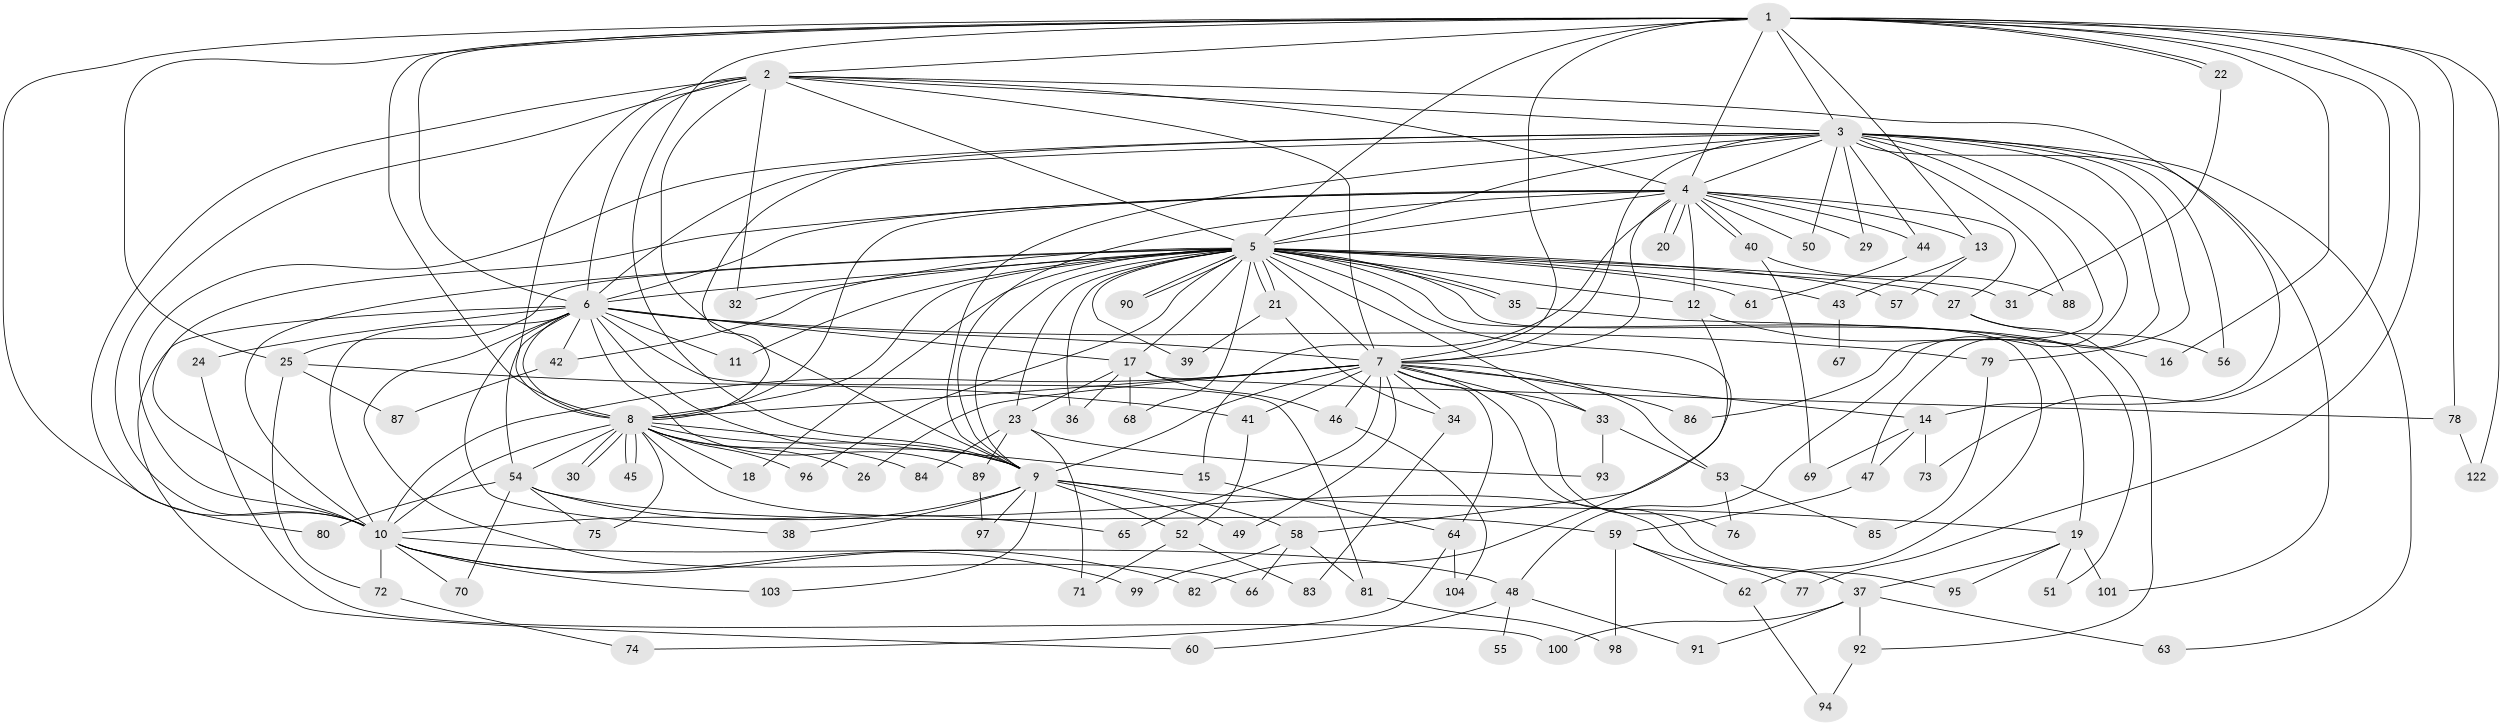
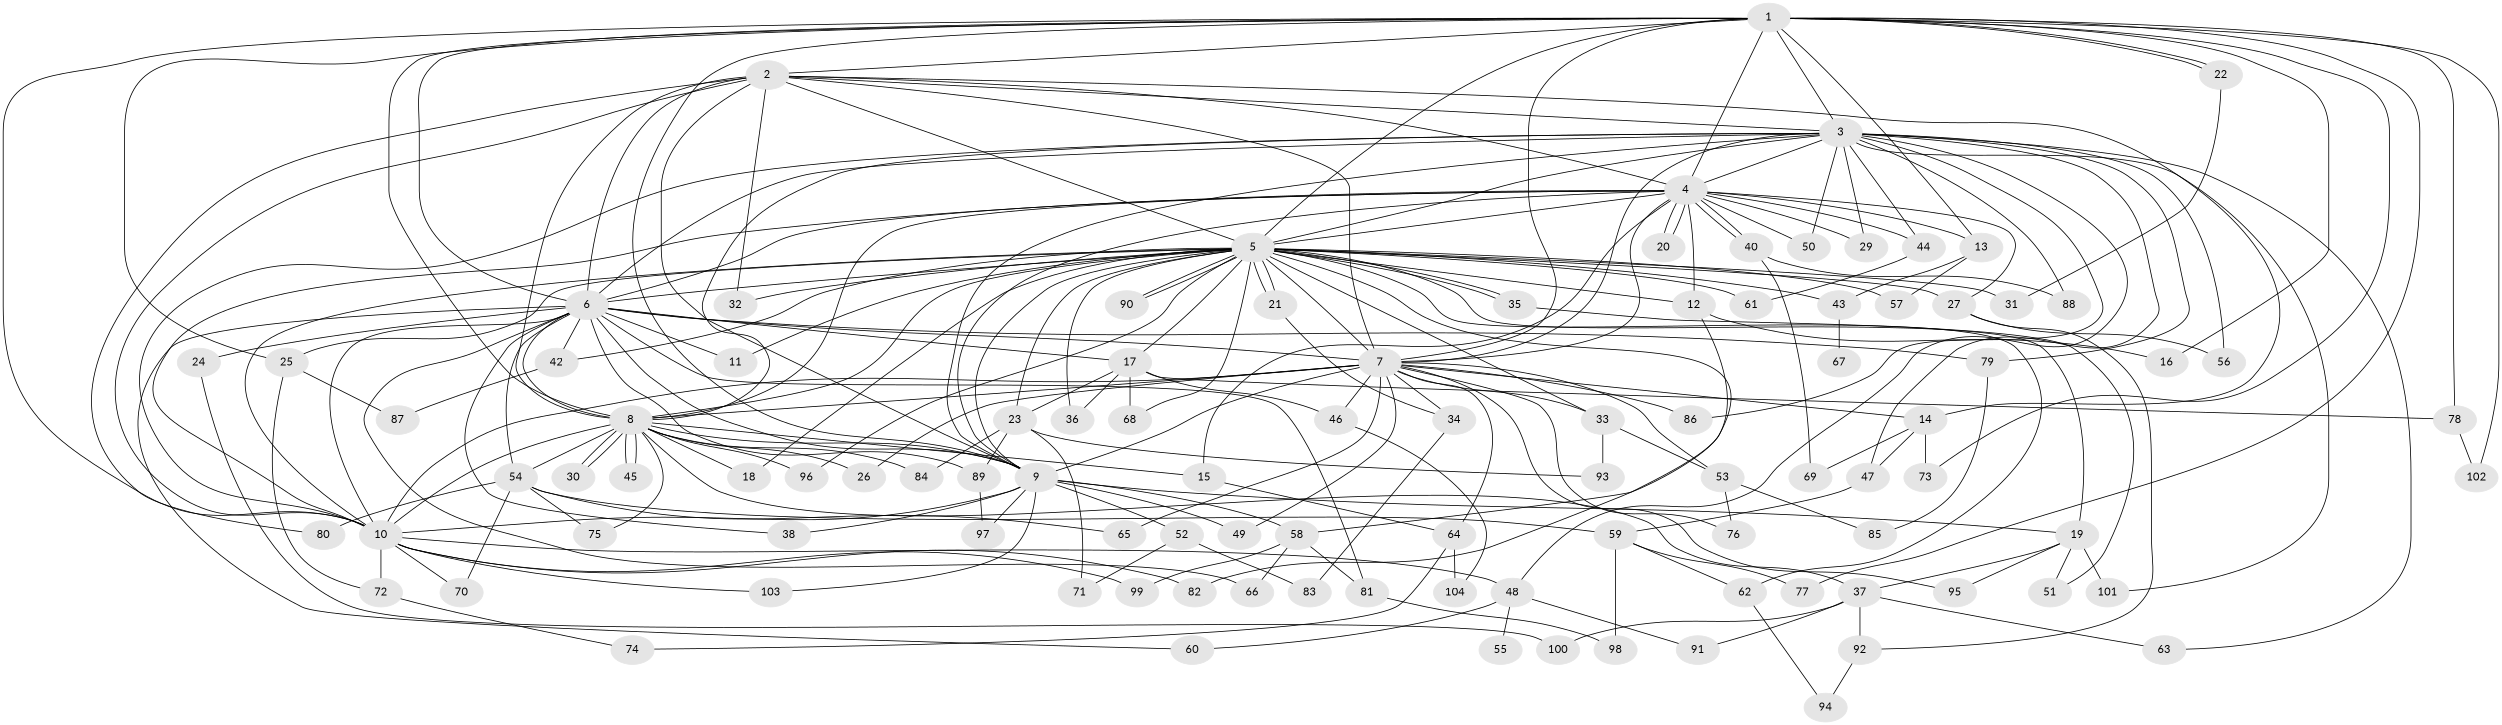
(1188, 363) -> none
(1248, 420) -> none
(2476, 478) -> (2476, 478)
